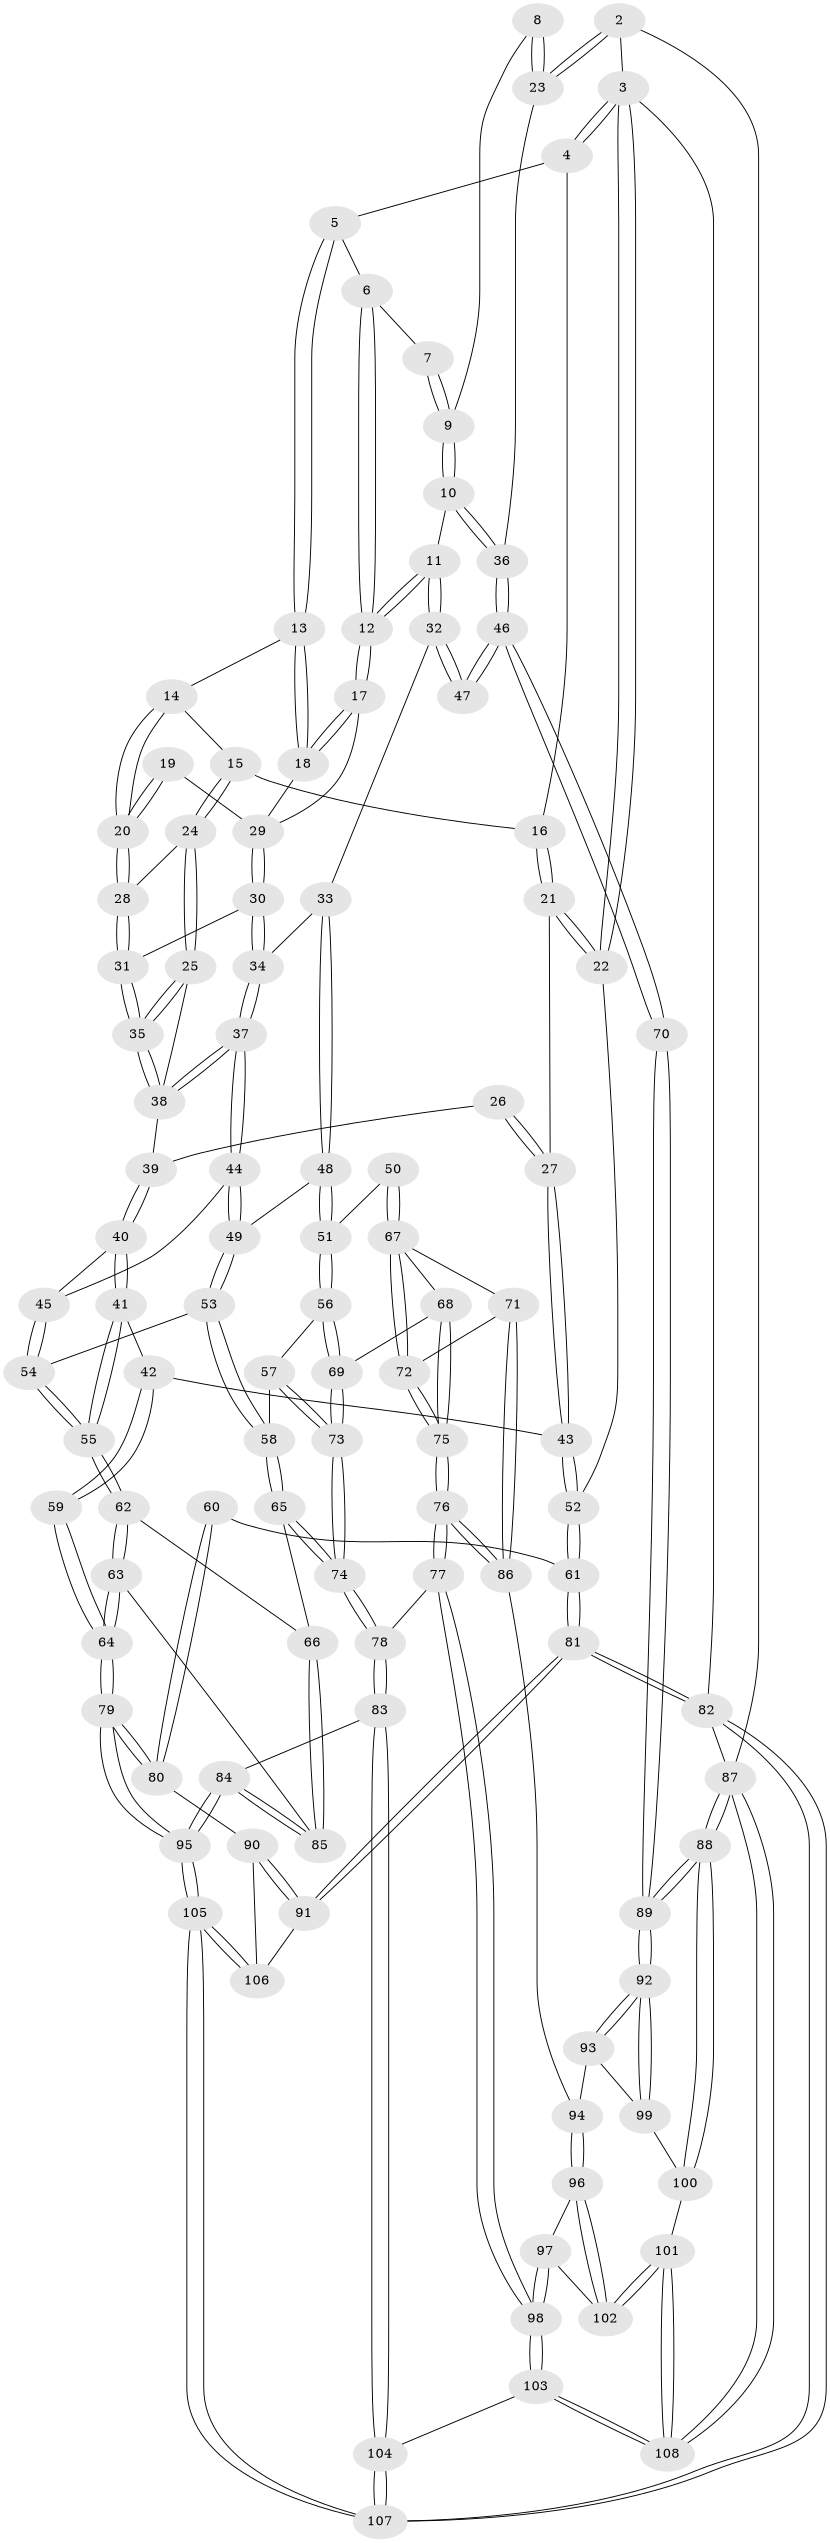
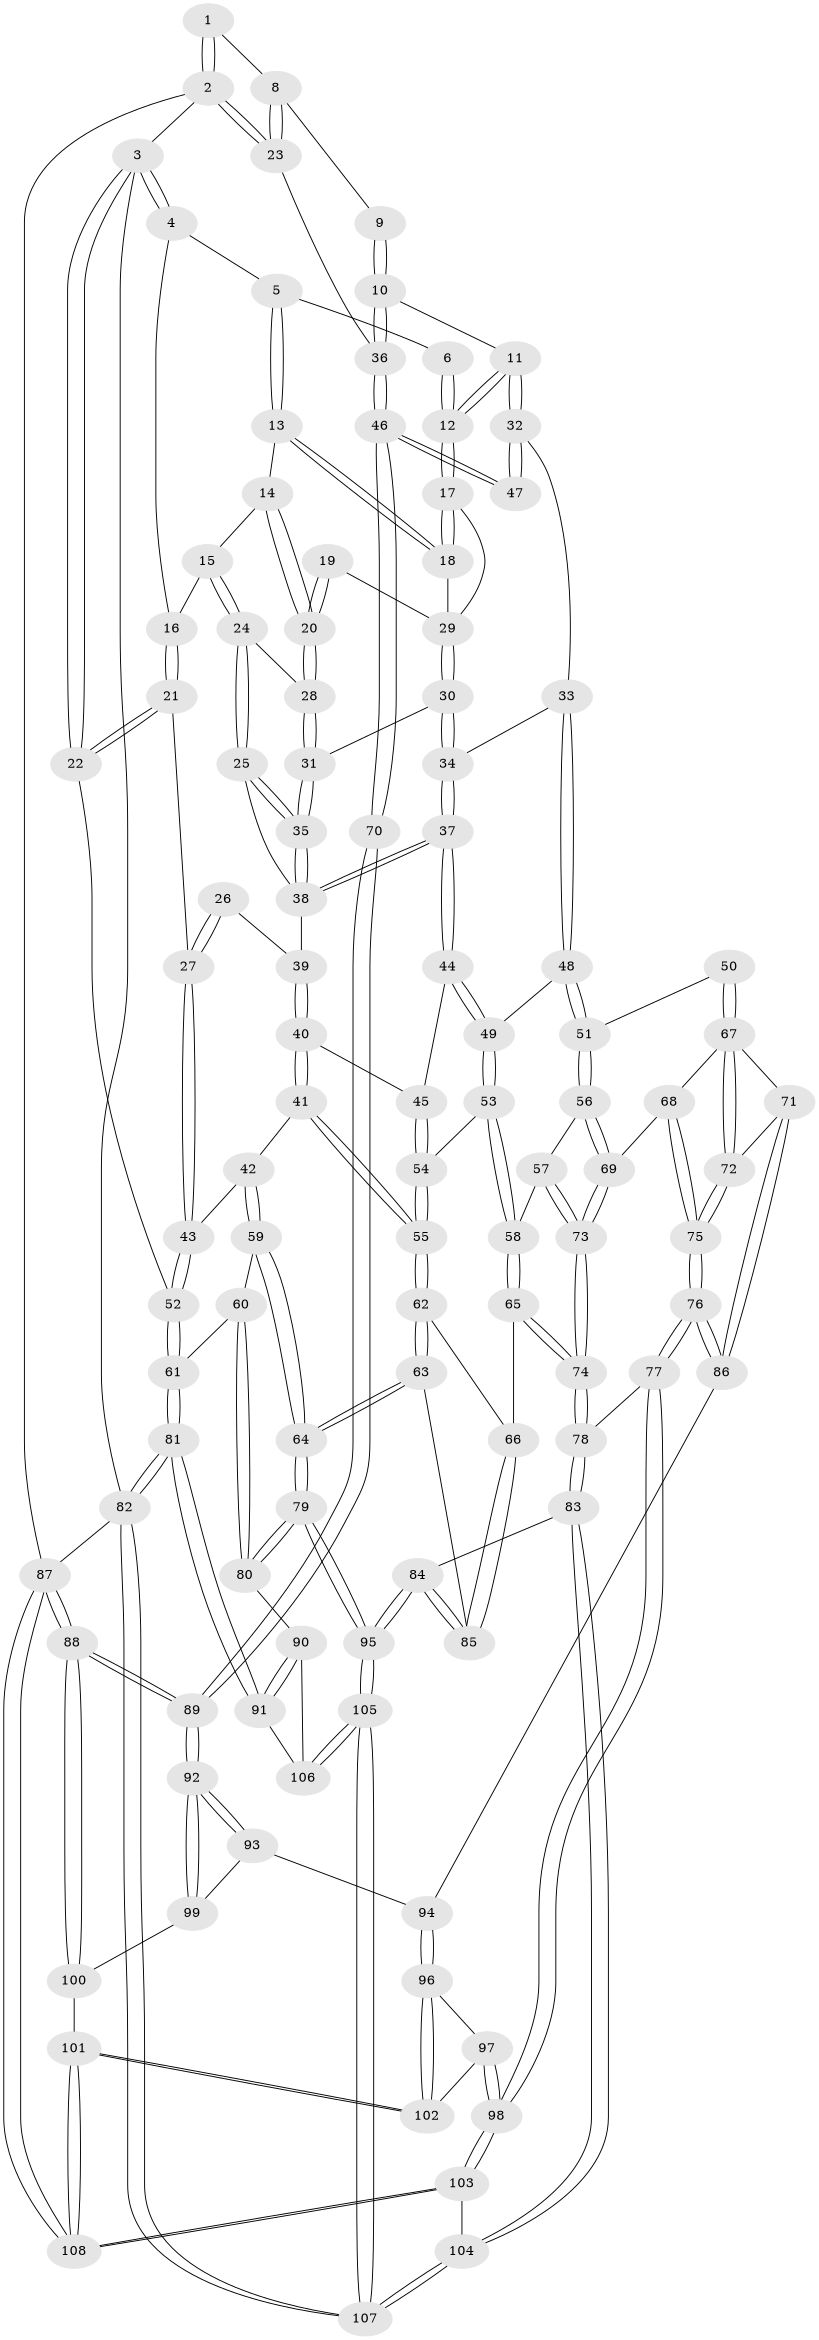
none -> (208, 21)
(428, 359) -> none
none -> (249, 1271)
